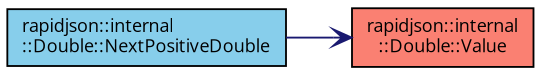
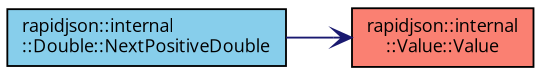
(443, 38) -> (443, 38)
